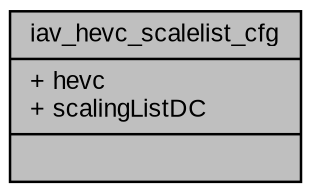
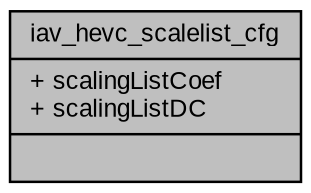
(69, 82) -> (127, 82)
